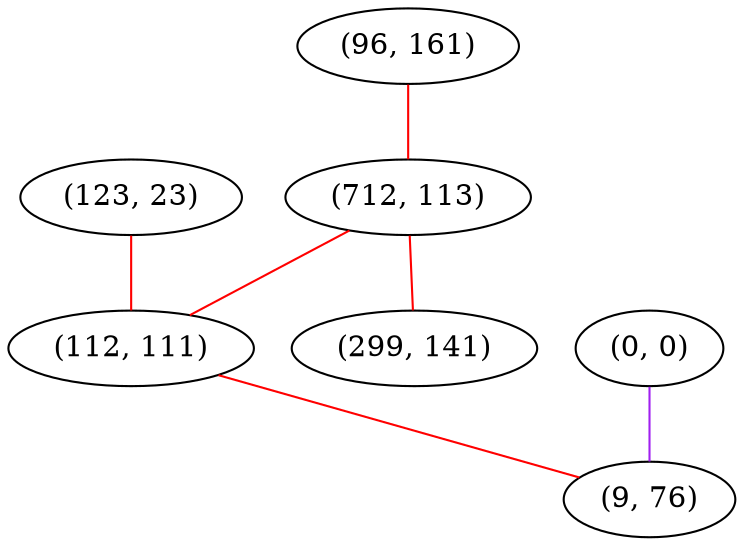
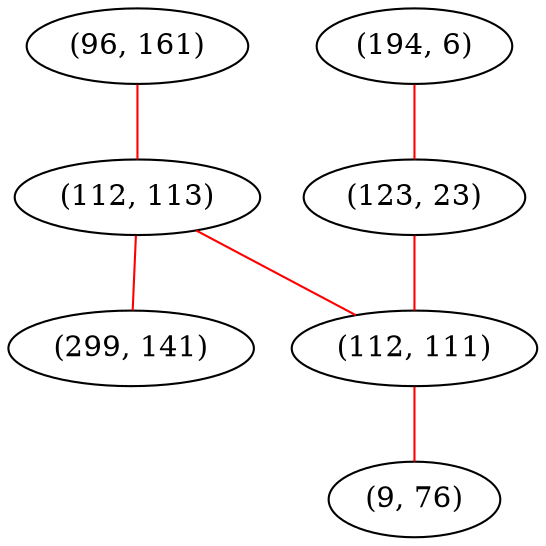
none -> (414, 46)
(408, 197) -> (137, 197)
(649, 348) -> none
